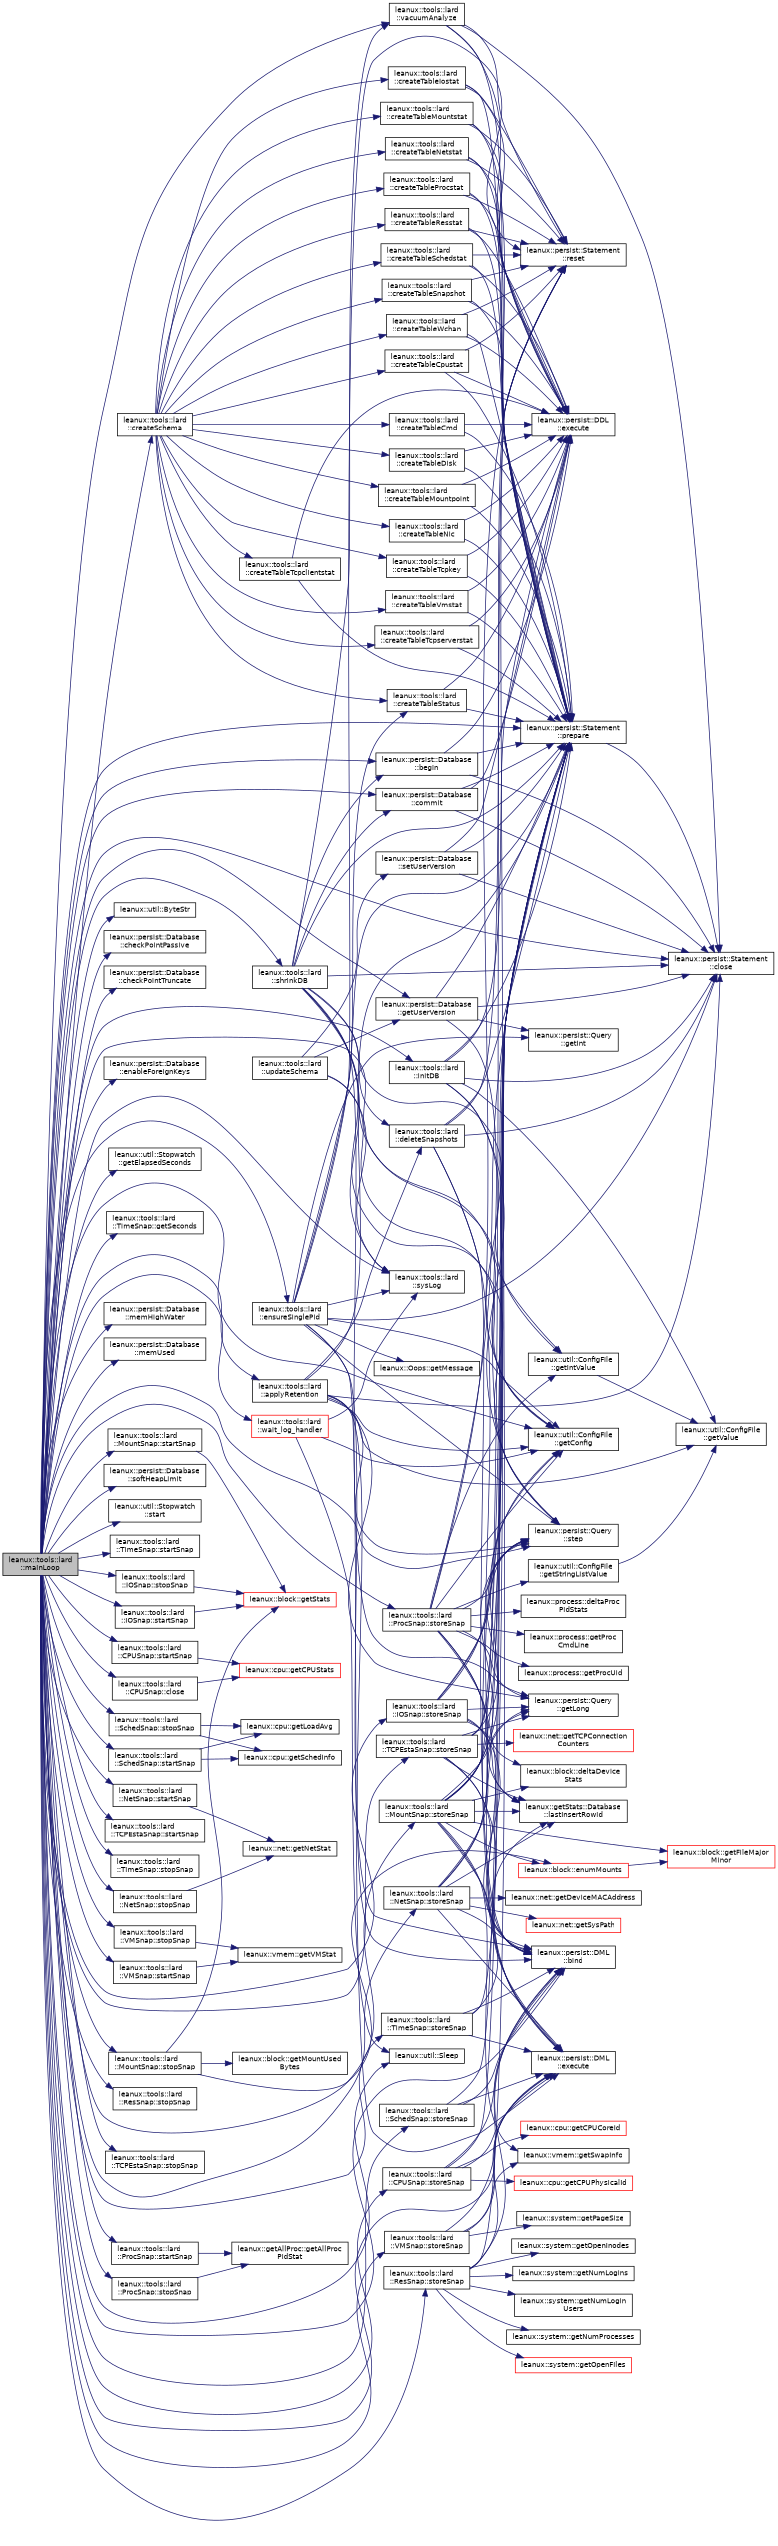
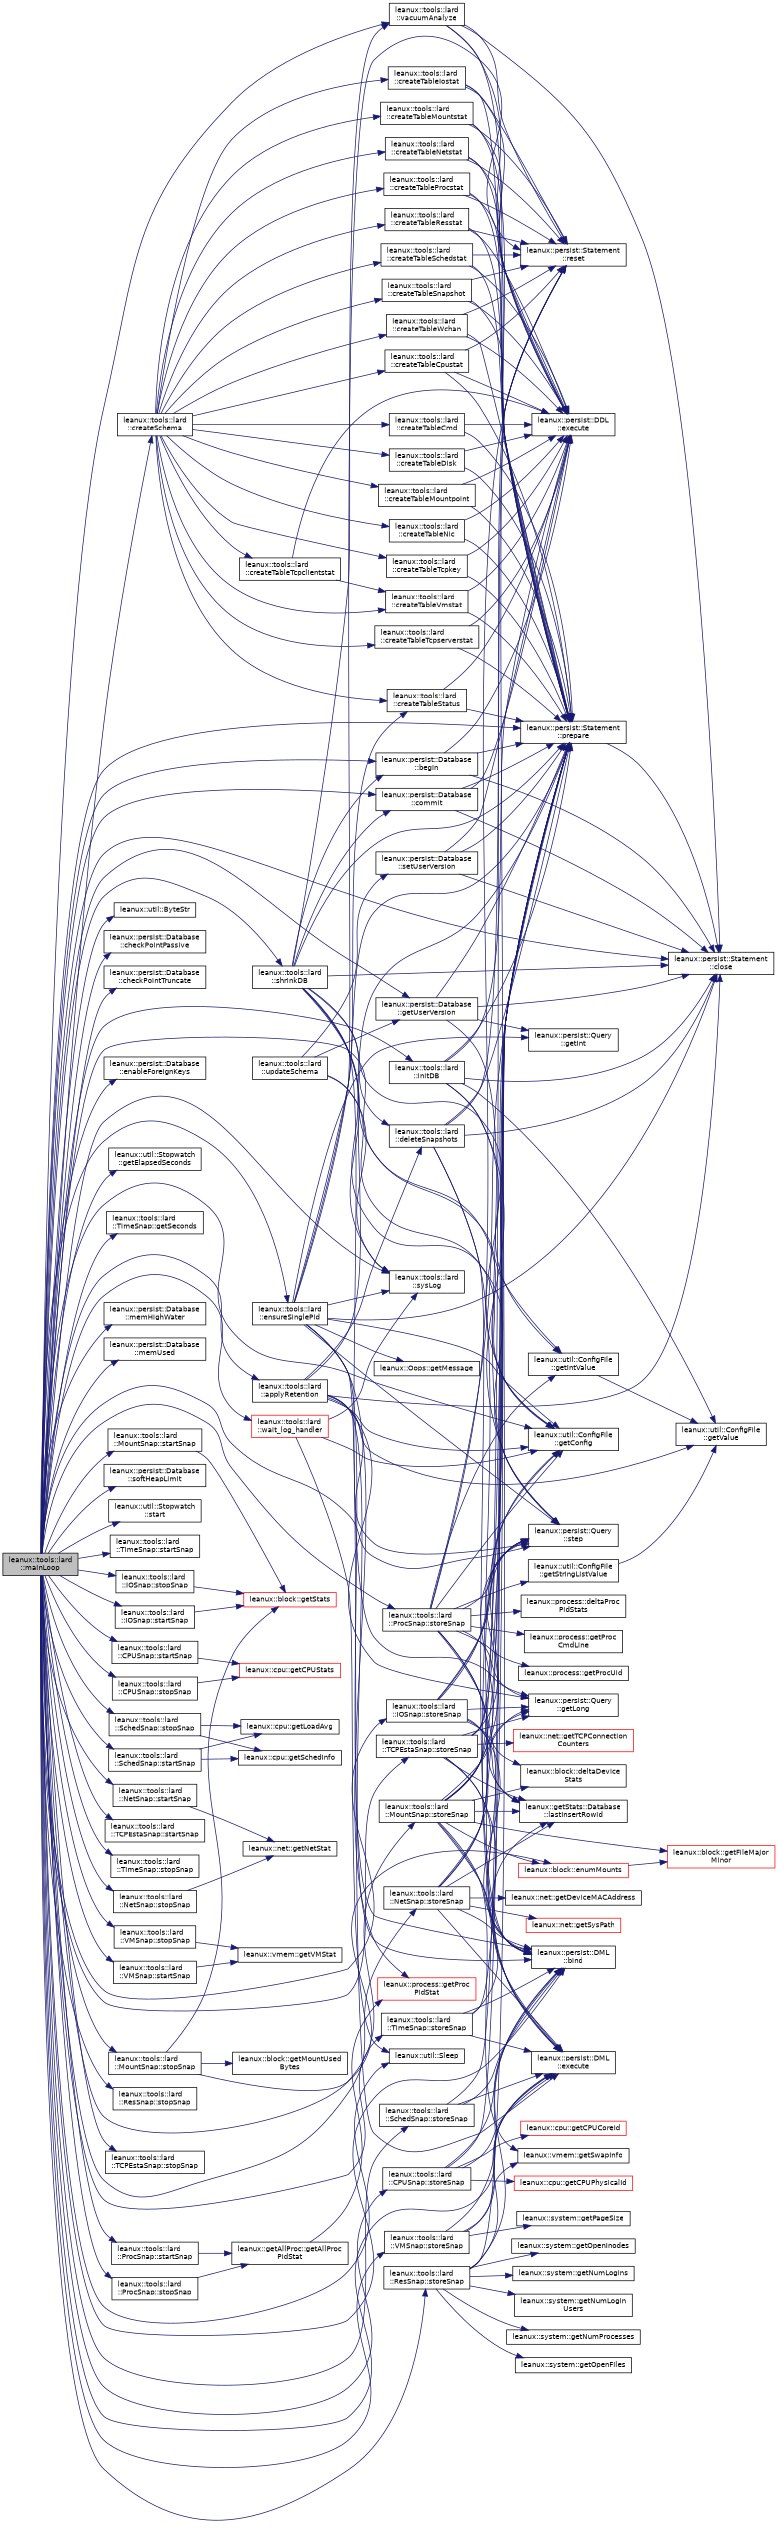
(412, 669) -> (357, 585)
(155, 1689) -> (155, 1689)
none -> (427, 1989)
(573, 2365) -> (573, 2365)
